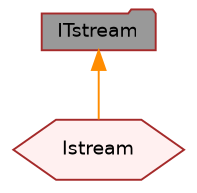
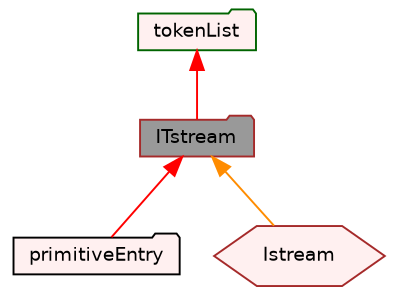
none -> (197, 32)
none -> (97, 256)
